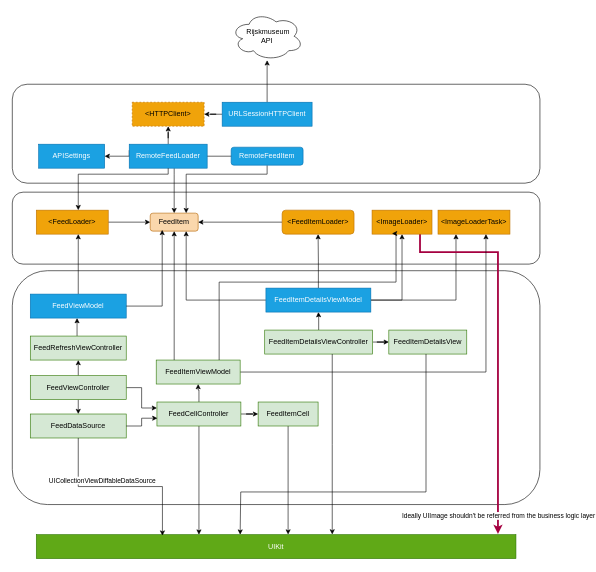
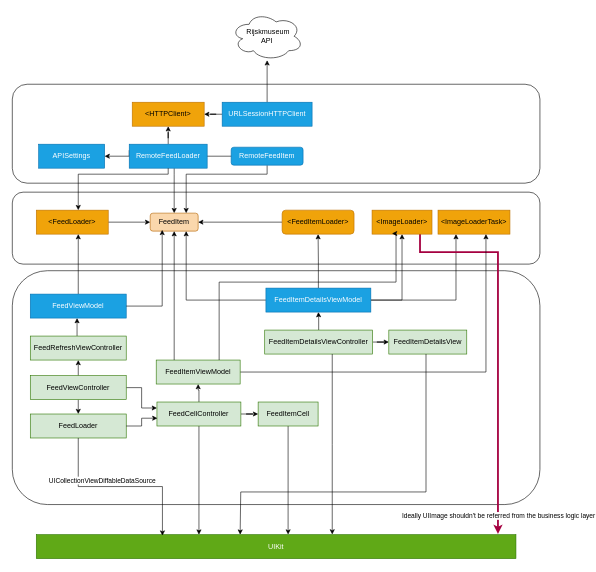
(168, 114) -> (168, 114)
(78, 426) -> (78, 426)
